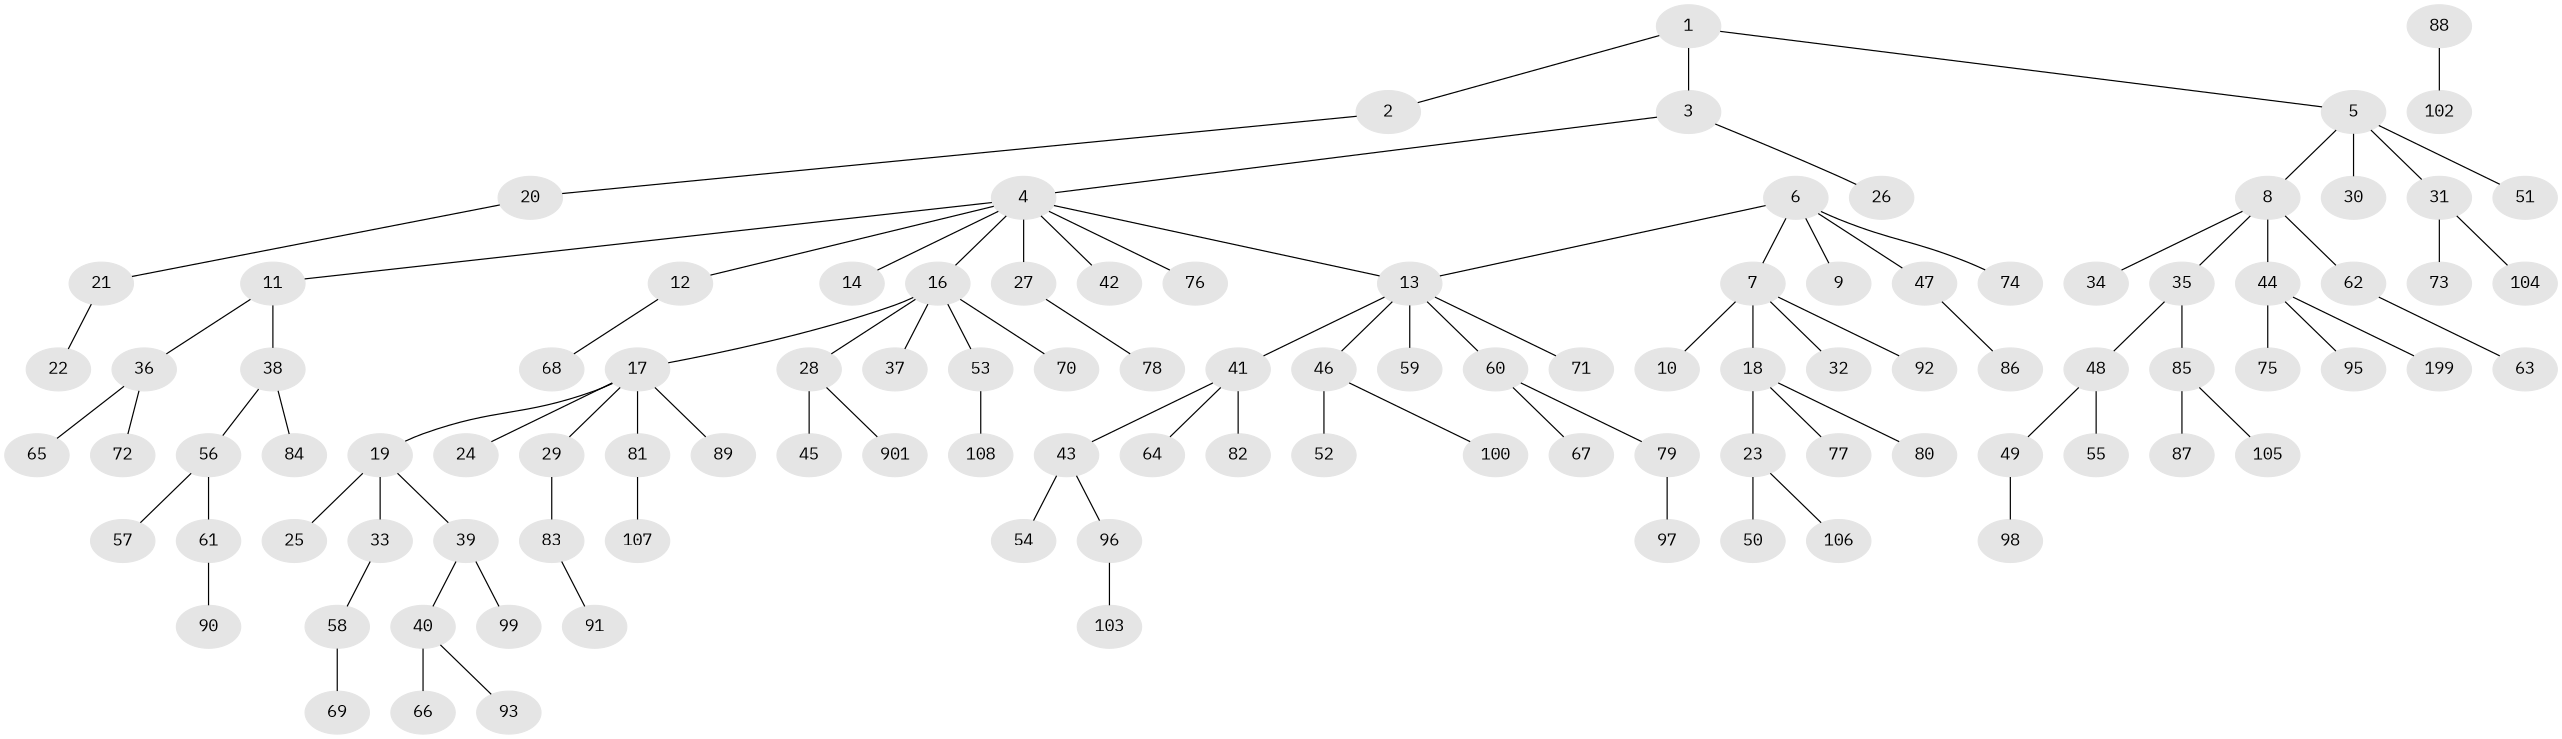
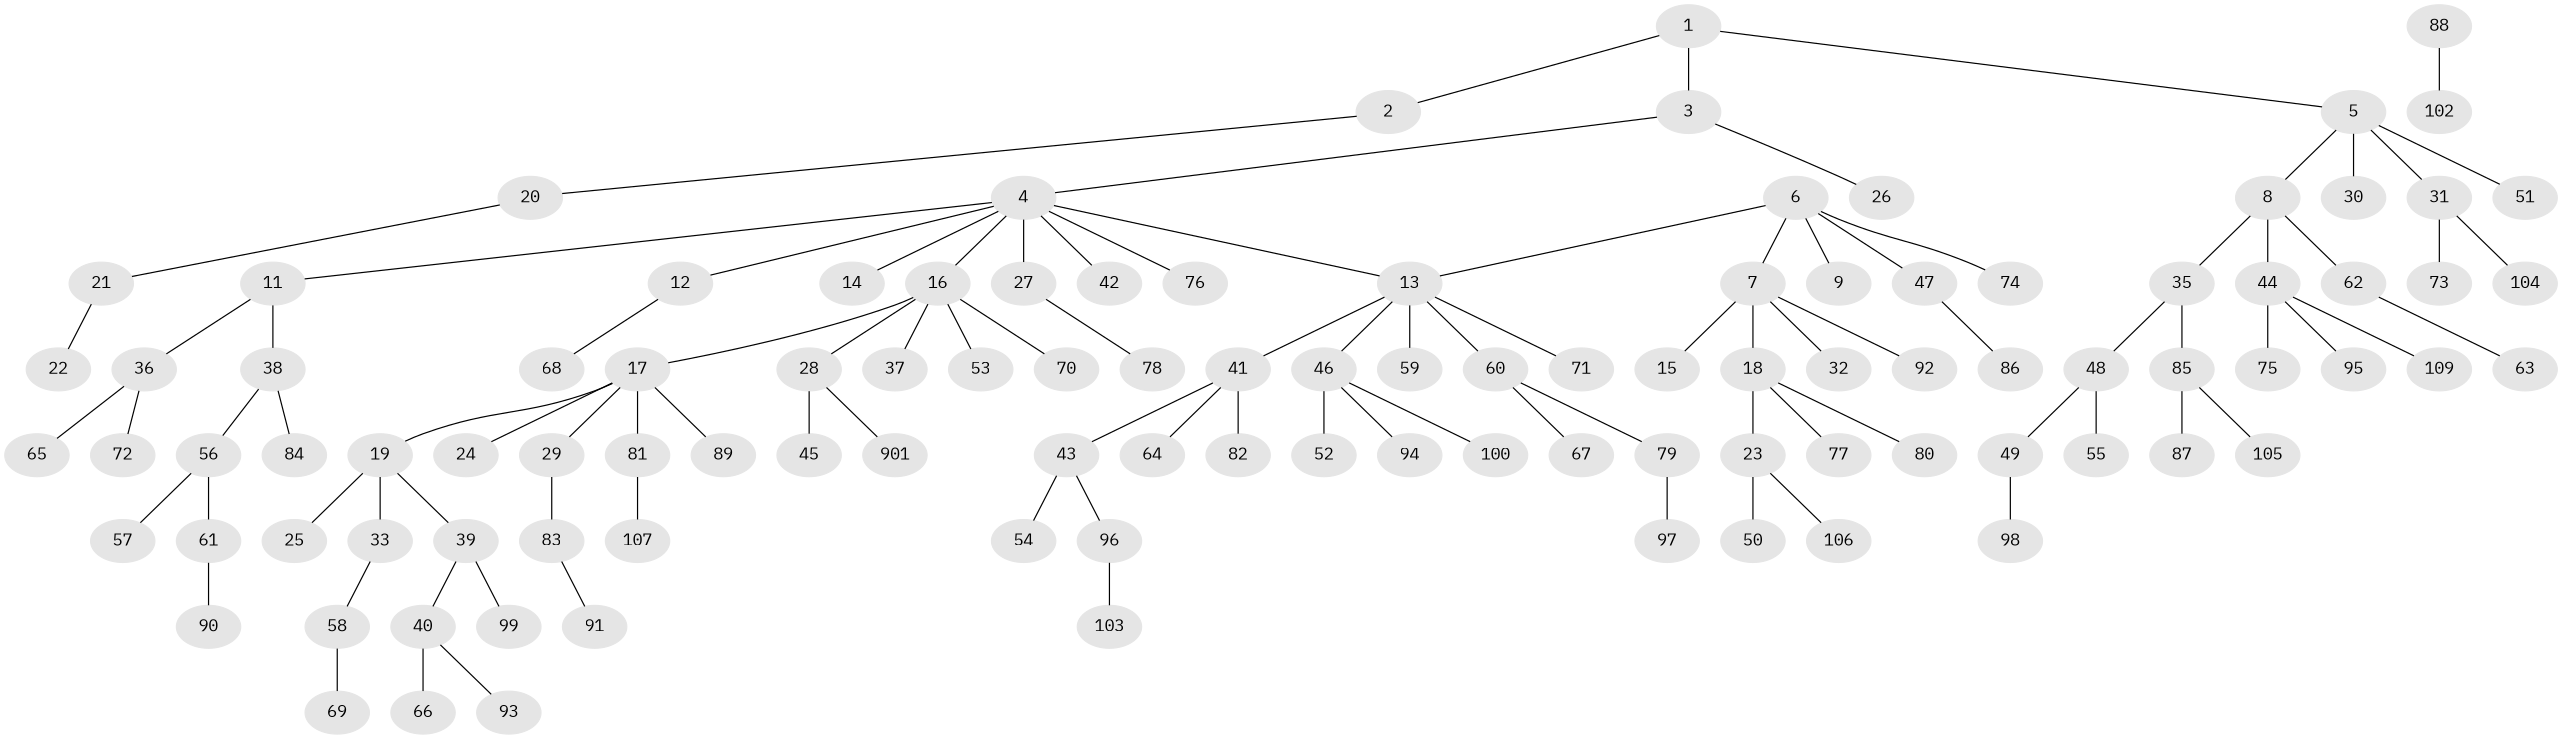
(2096, 284) -> none
(1667, 369) -> (1667, 369)
(2439, 369) -> (2439, 369)
(981, 455) -> none
none -> (1410, 455)
